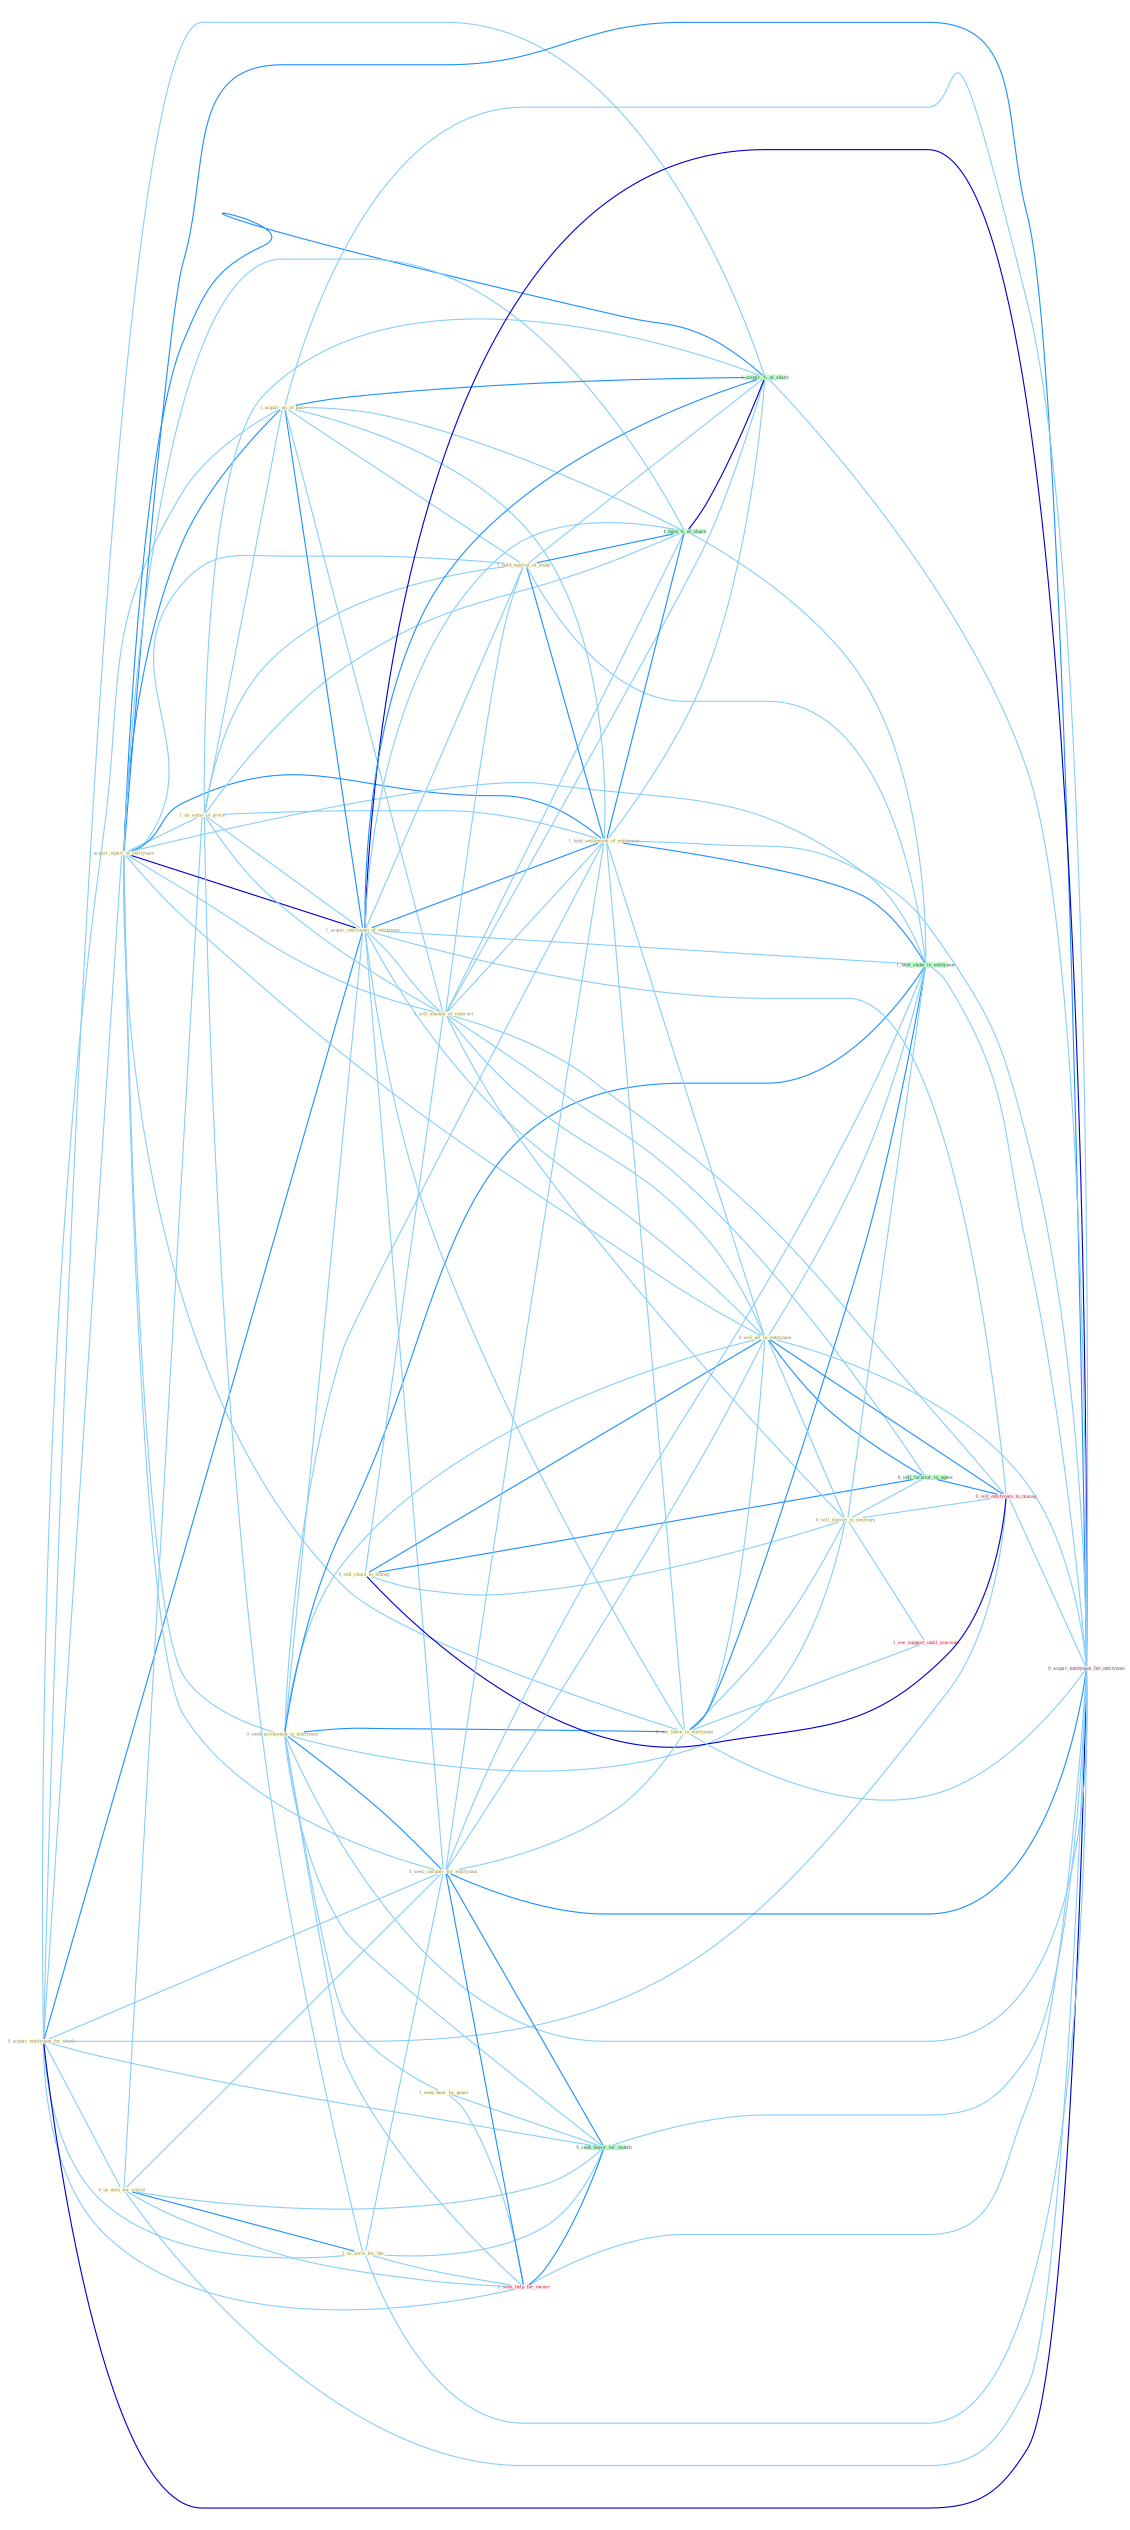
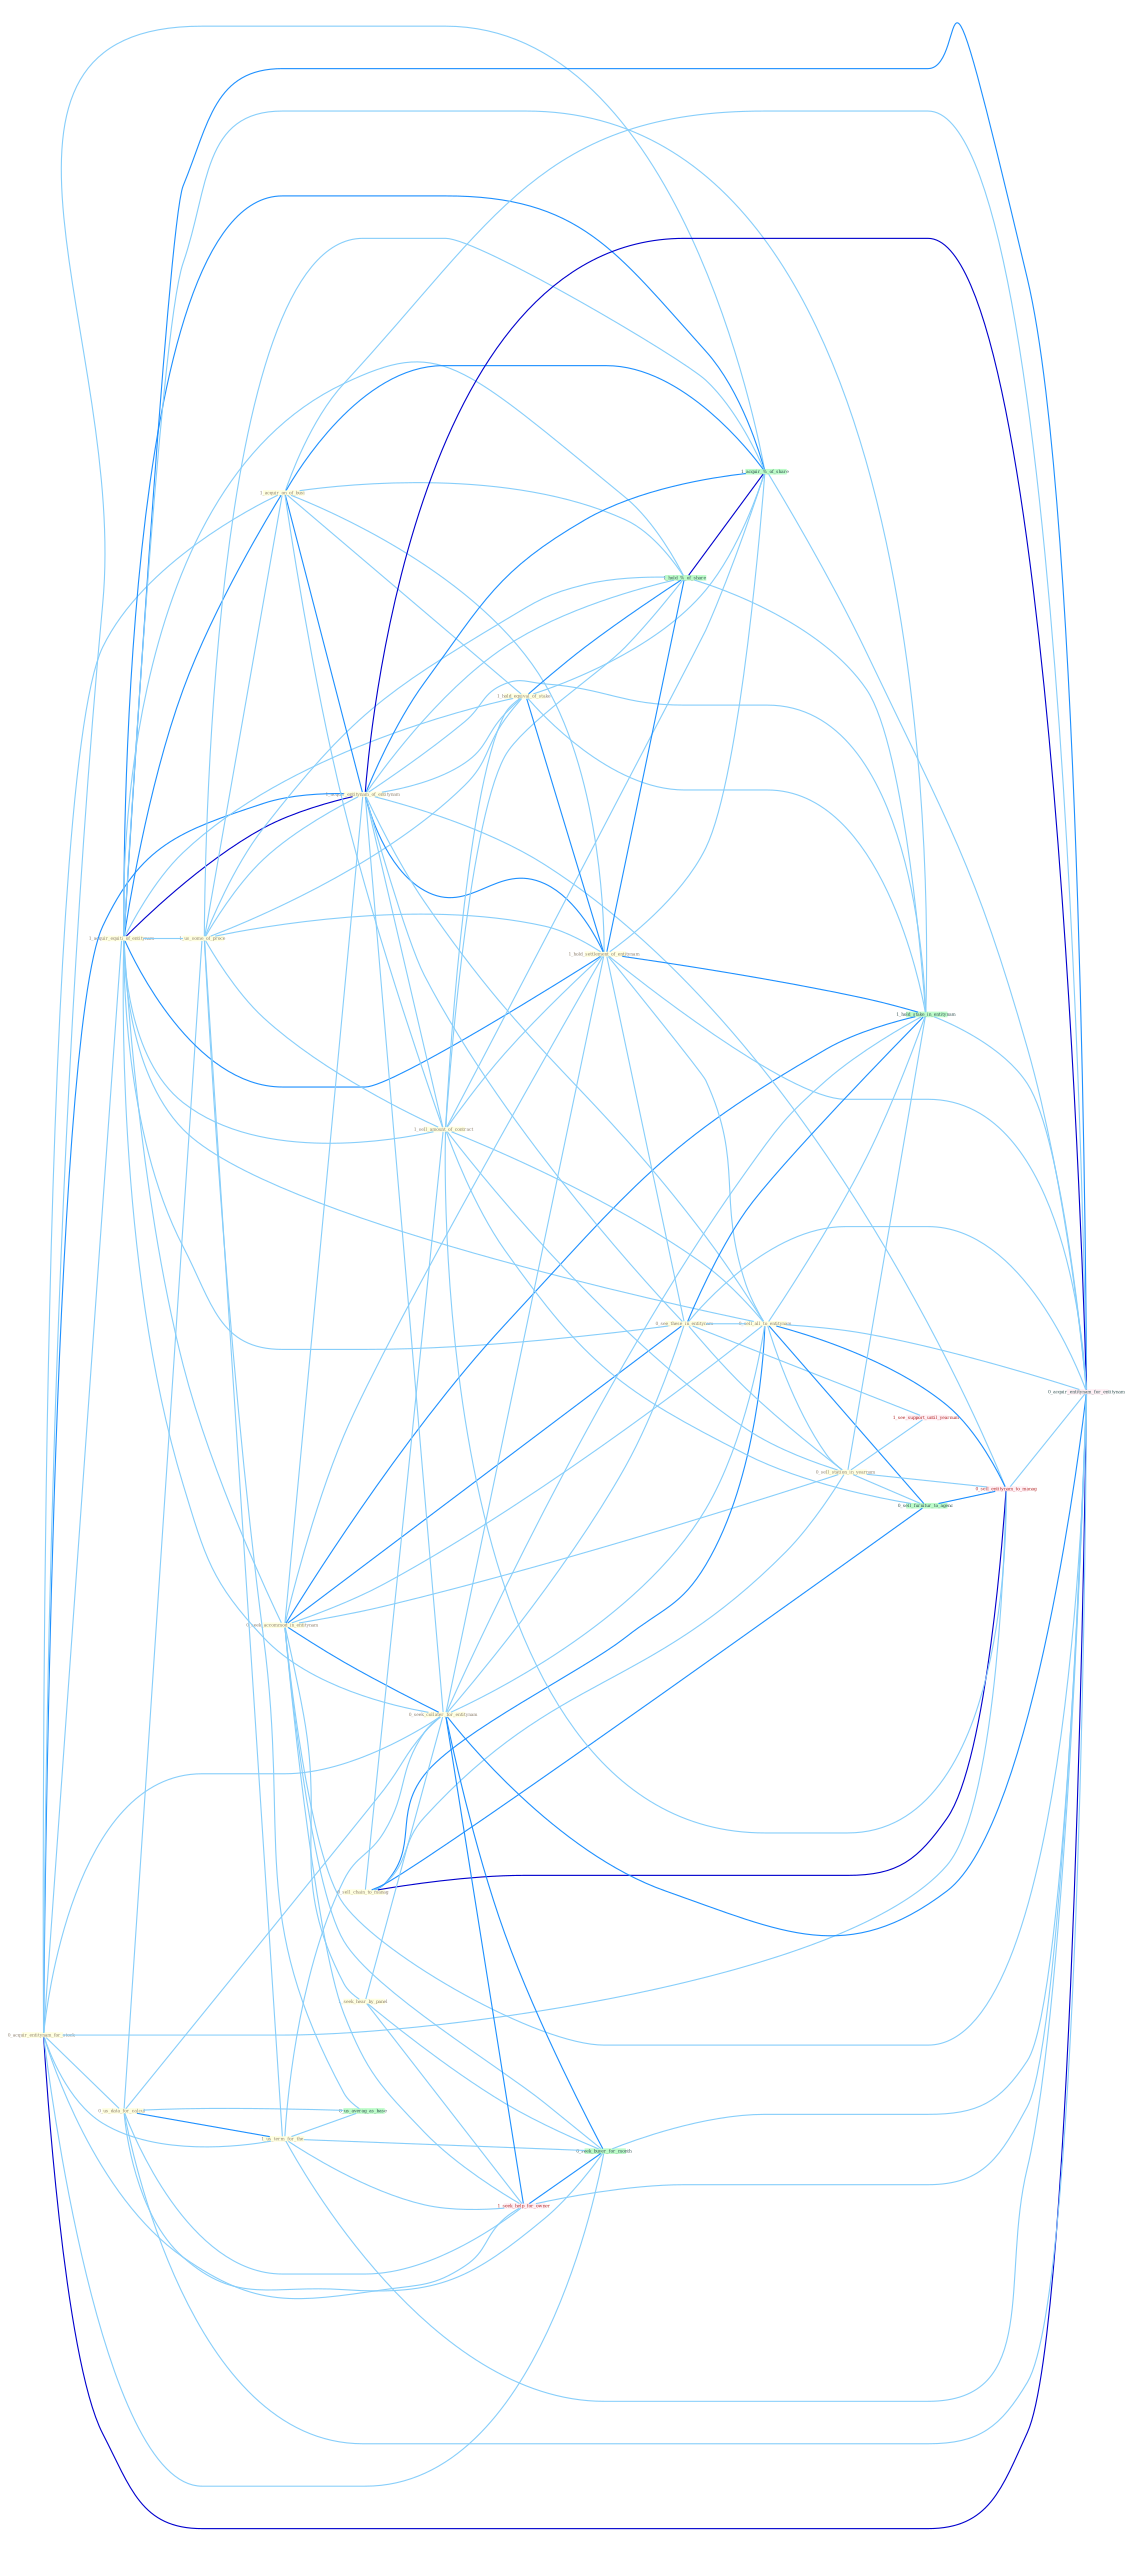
(364, 1574) -> (364, 1892)
none -> (393, 1900)
none -> (364, 2111)
